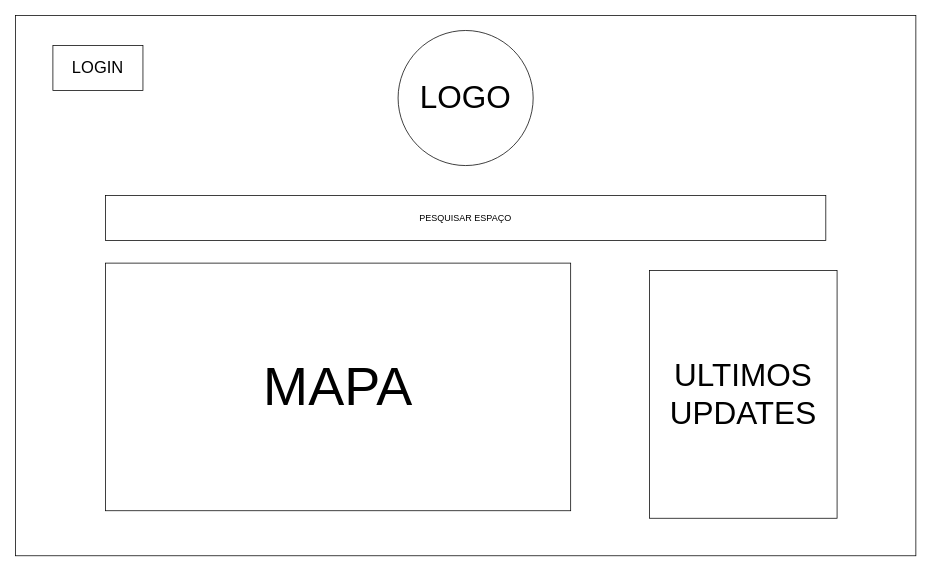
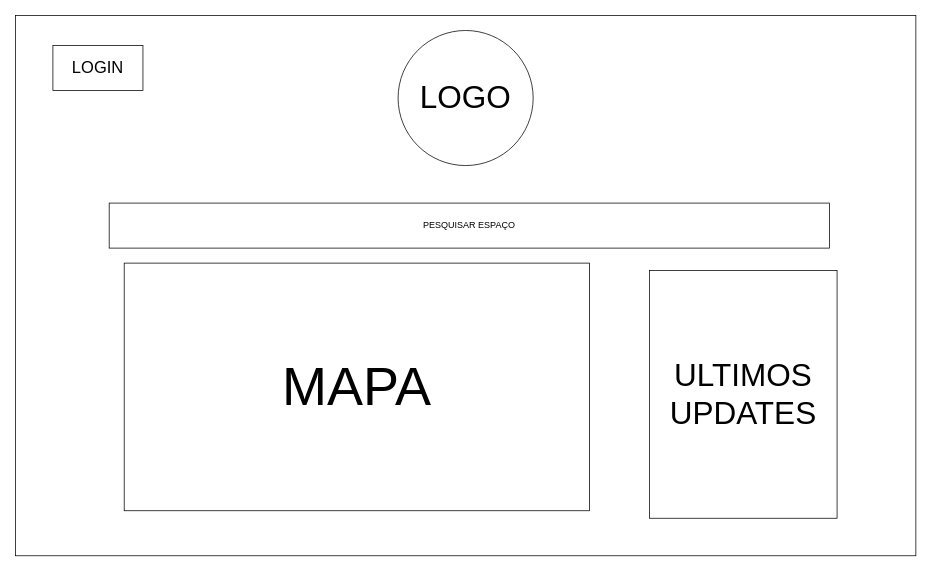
(465, 218) -> (469, 225)
(338, 387) -> (357, 387)
